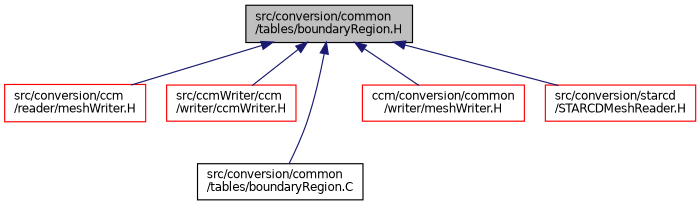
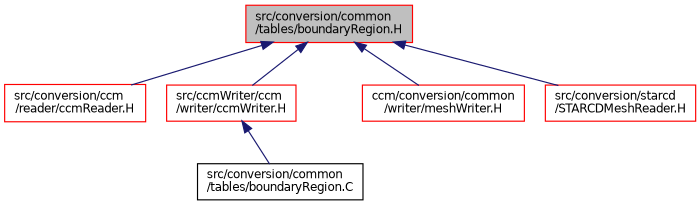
(329, 24) -> (329, 24)
(75, 103) -> (75, 103)
(311, 110) -> (259, 147)
